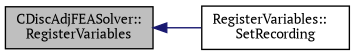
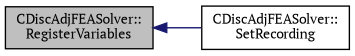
(276, 28) -> (276, 28)
